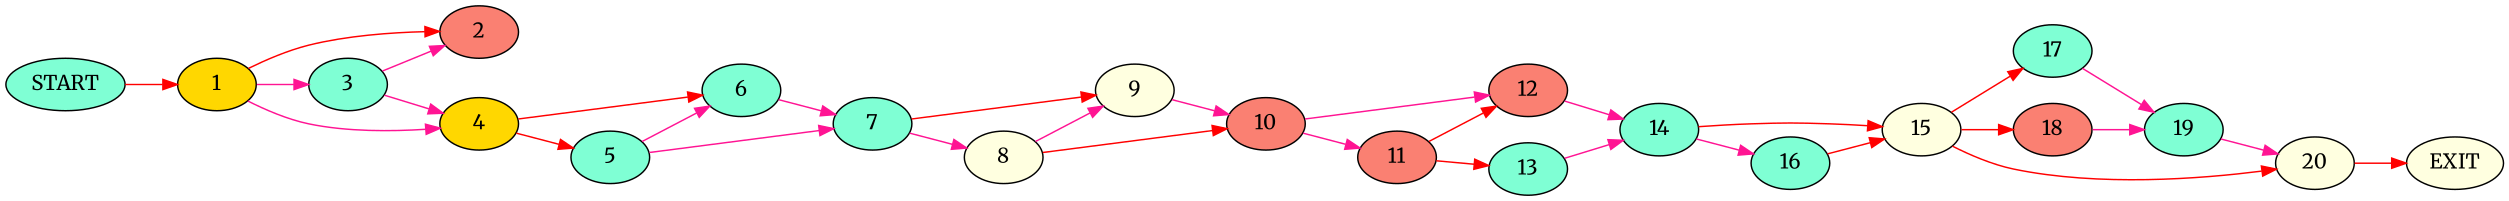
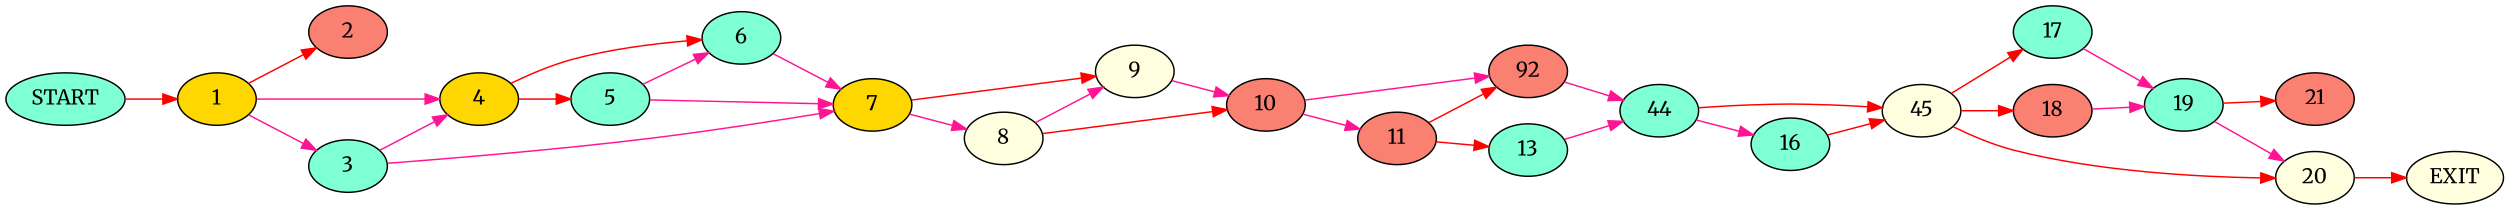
(407, 61) -> (604, 144)
(1528, 90) -> (1528, 71)
none -> (2315, 99)
(873, 124) -> (873, 105)
(1659, 130) -> (1659, 111)
(1922, 130) -> (1922, 111)
